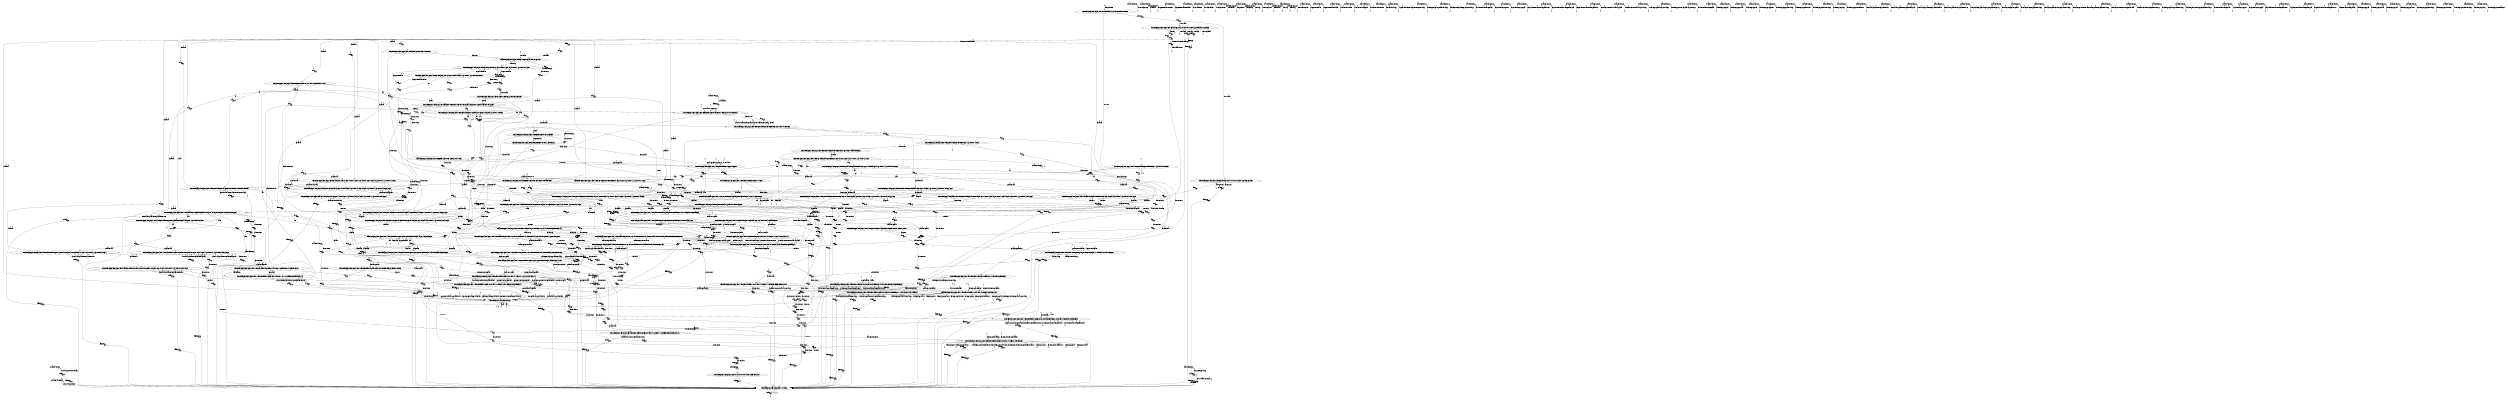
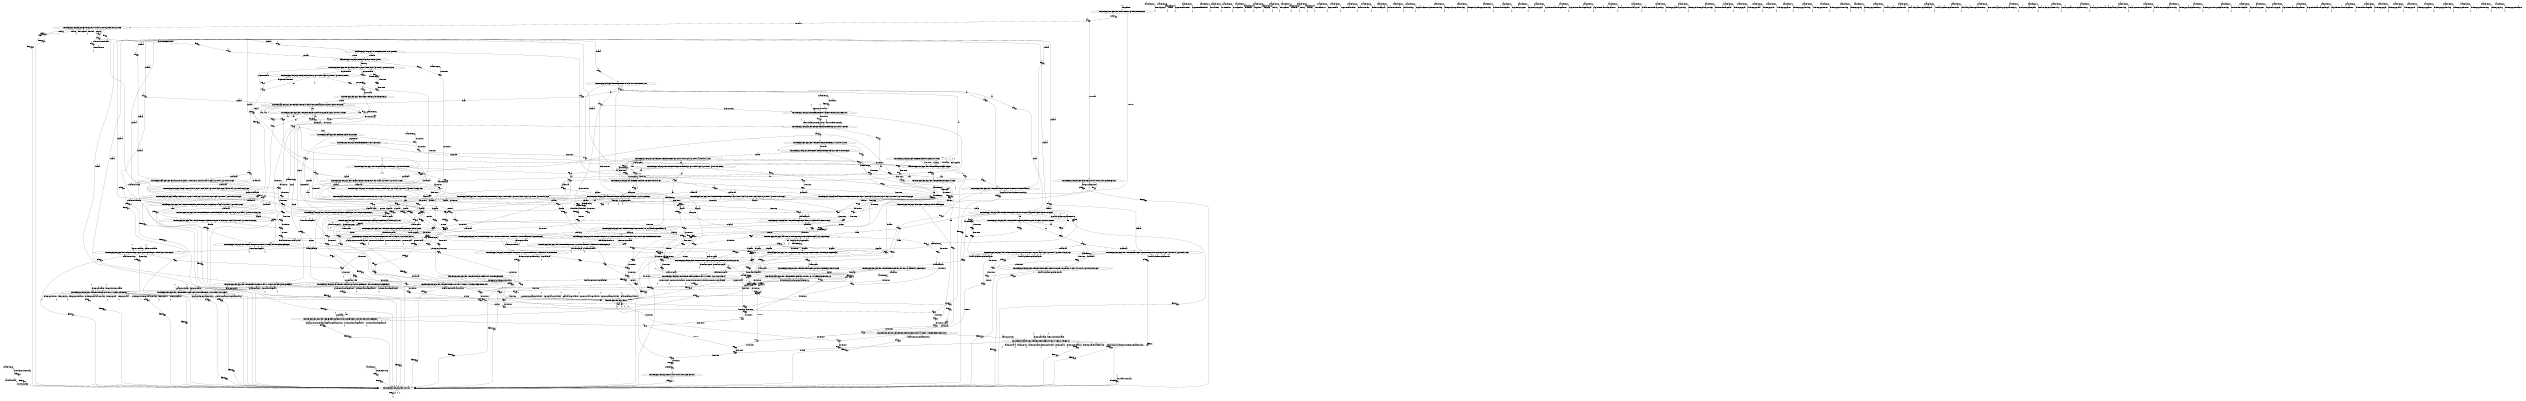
(500, 97) -> (364, 97)
none -> (312, 120)
